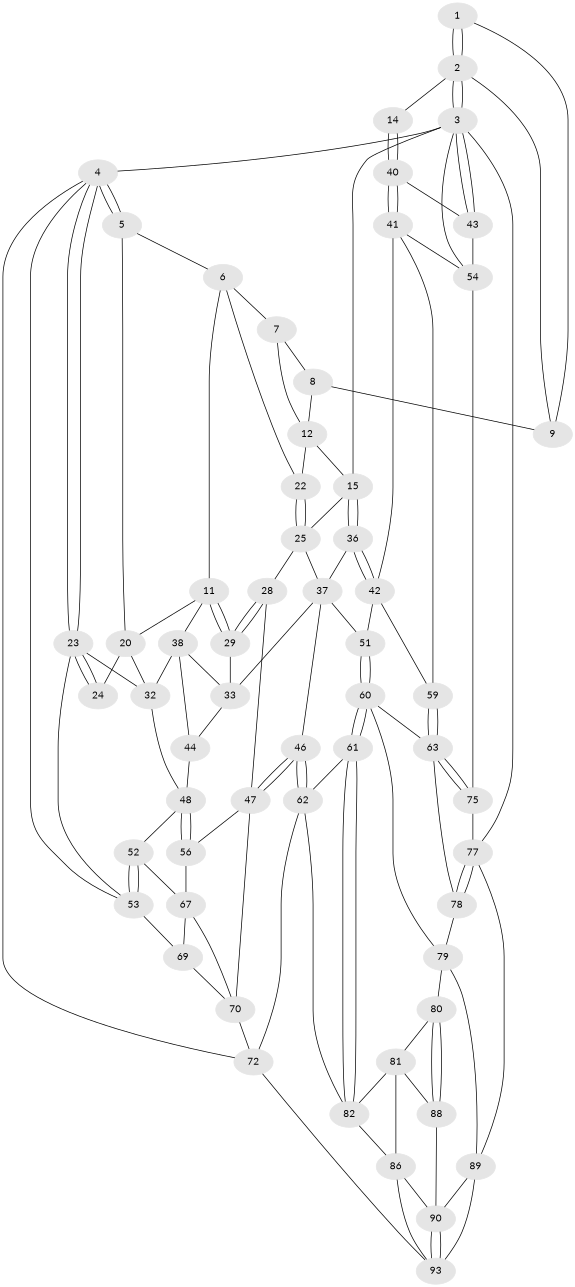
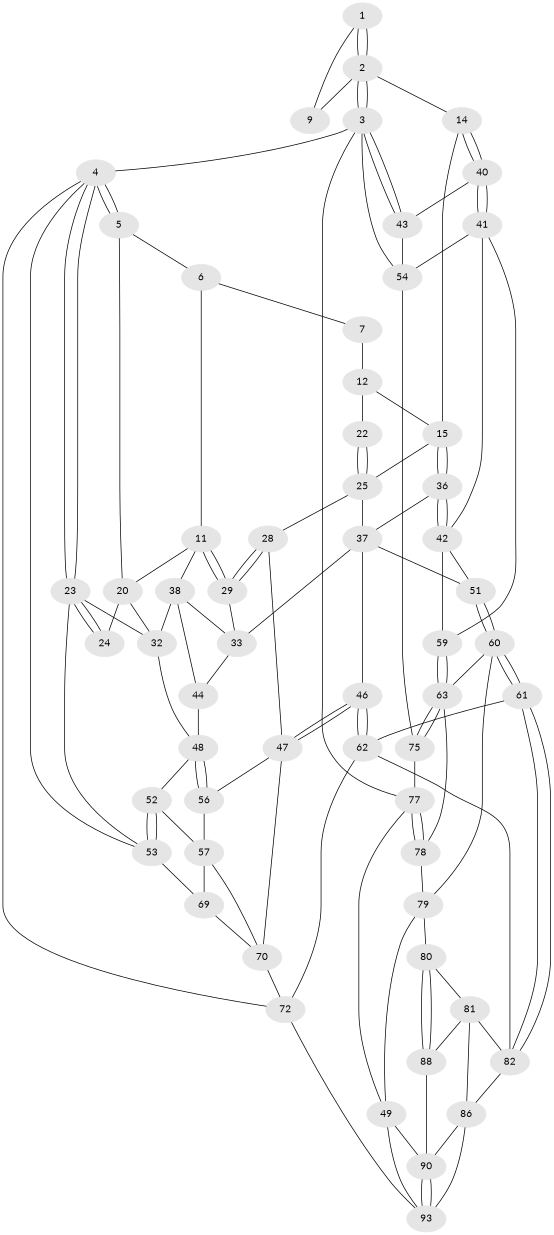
(353, 274) -> (442, 277)
(313, 382) -> none
(257, 384) -> none
(186, 905) -> (204, 853)
(476, 1167) -> (386, 1114)
